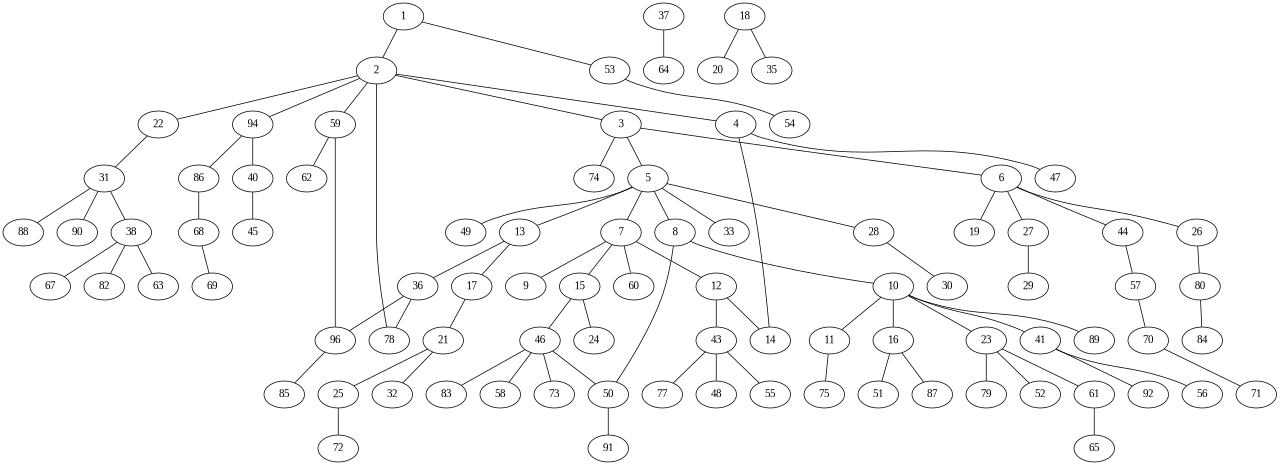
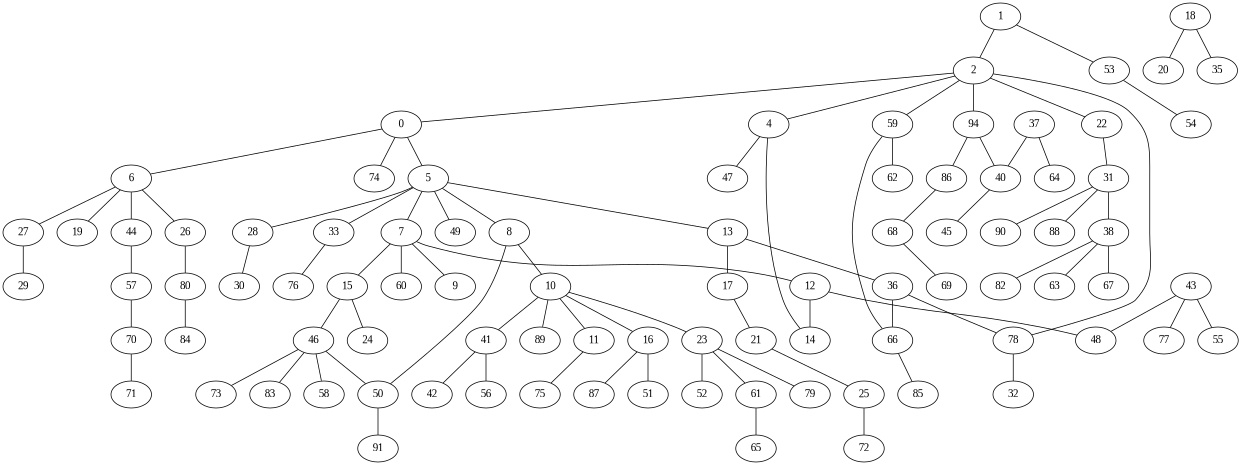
(621, 124) -> (401, 124)
none -> (1017, 152)
none -> (293, 286)
(716, 314) -> (972, 316)
(335, 340) -> (892, 340)
(418, 368) -> (1013, 368)
(1148, 394) -> (432, 394)
